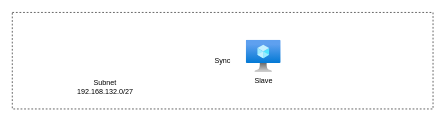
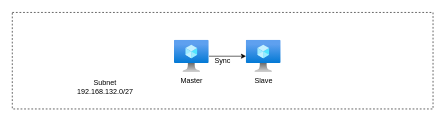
none -> (192, 56)
none -> (240, 56)
